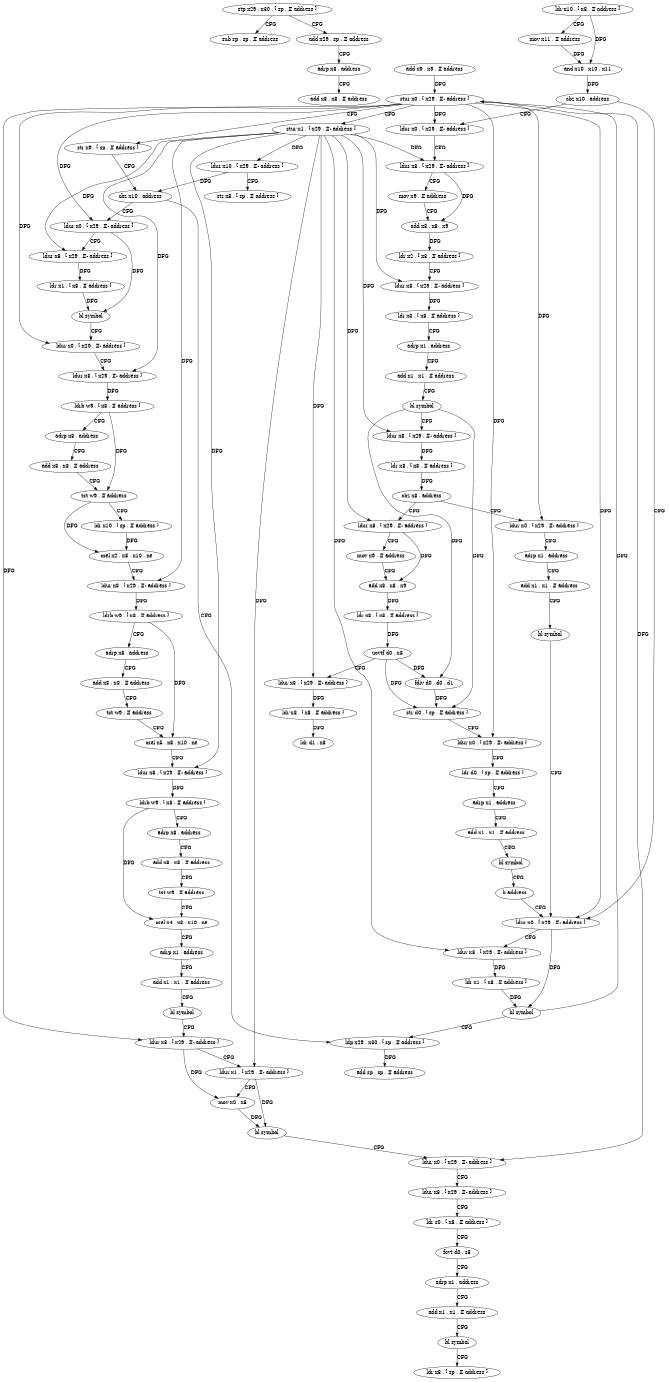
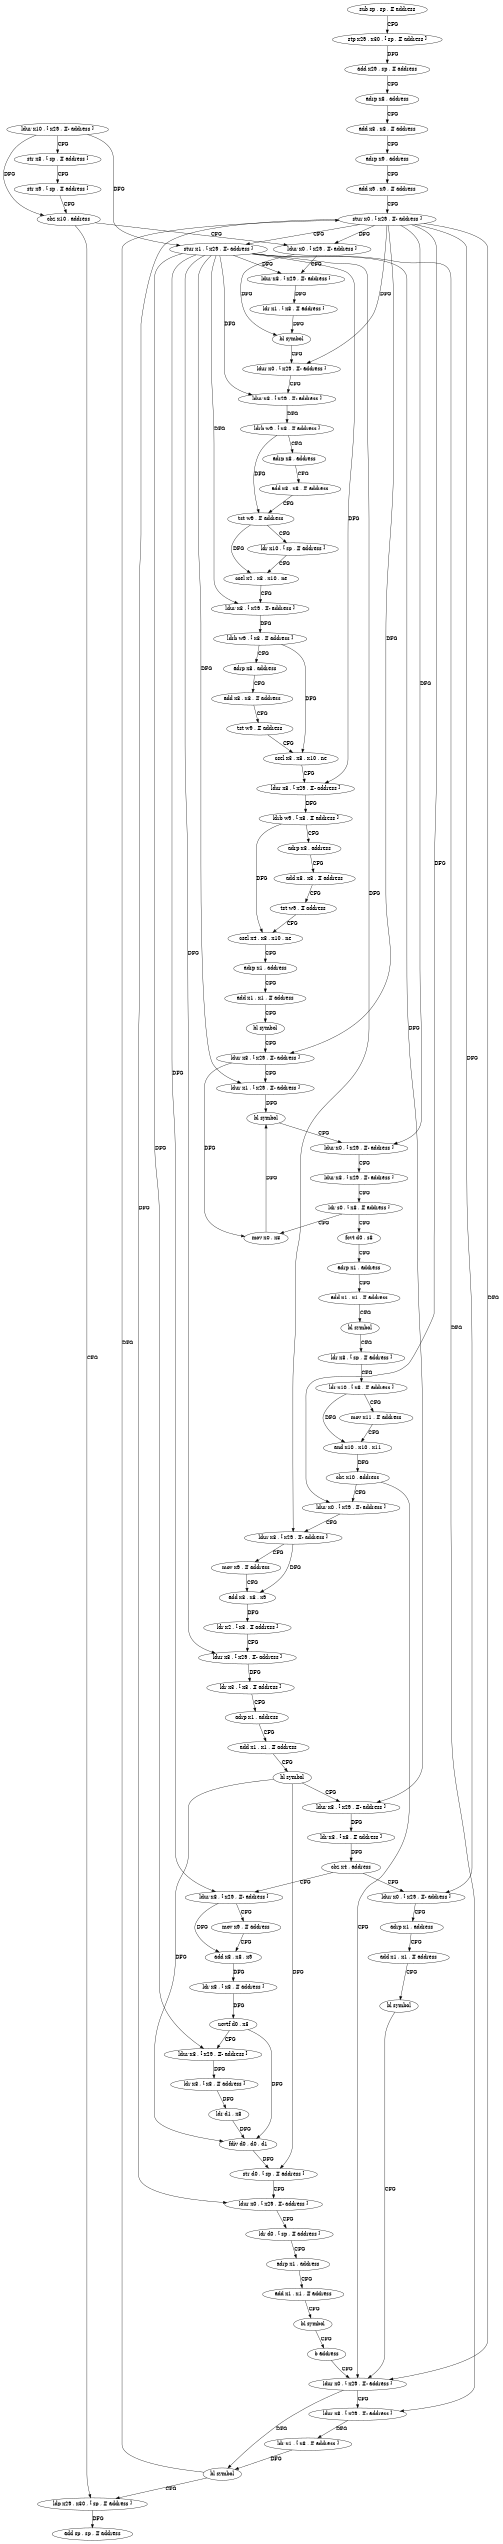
(265, 23) -> (387, 23)
(317, 25) -> (393, 55)
(579, 55) -> (374, 1433)
(440, 85) -> (393, 204)
(271, 123) -> (58, 173)
(283, 146) -> (113, 206)
none -> (387, 159)
(422, 496) -> (351, 1868)
(132, 541) -> (285, 564)
(390, 689) -> none
(172, 743) -> (301, 759)
(244, 1087) -> (313, 1223)
none -> (361, 1371)
none -> (237, 2128)
